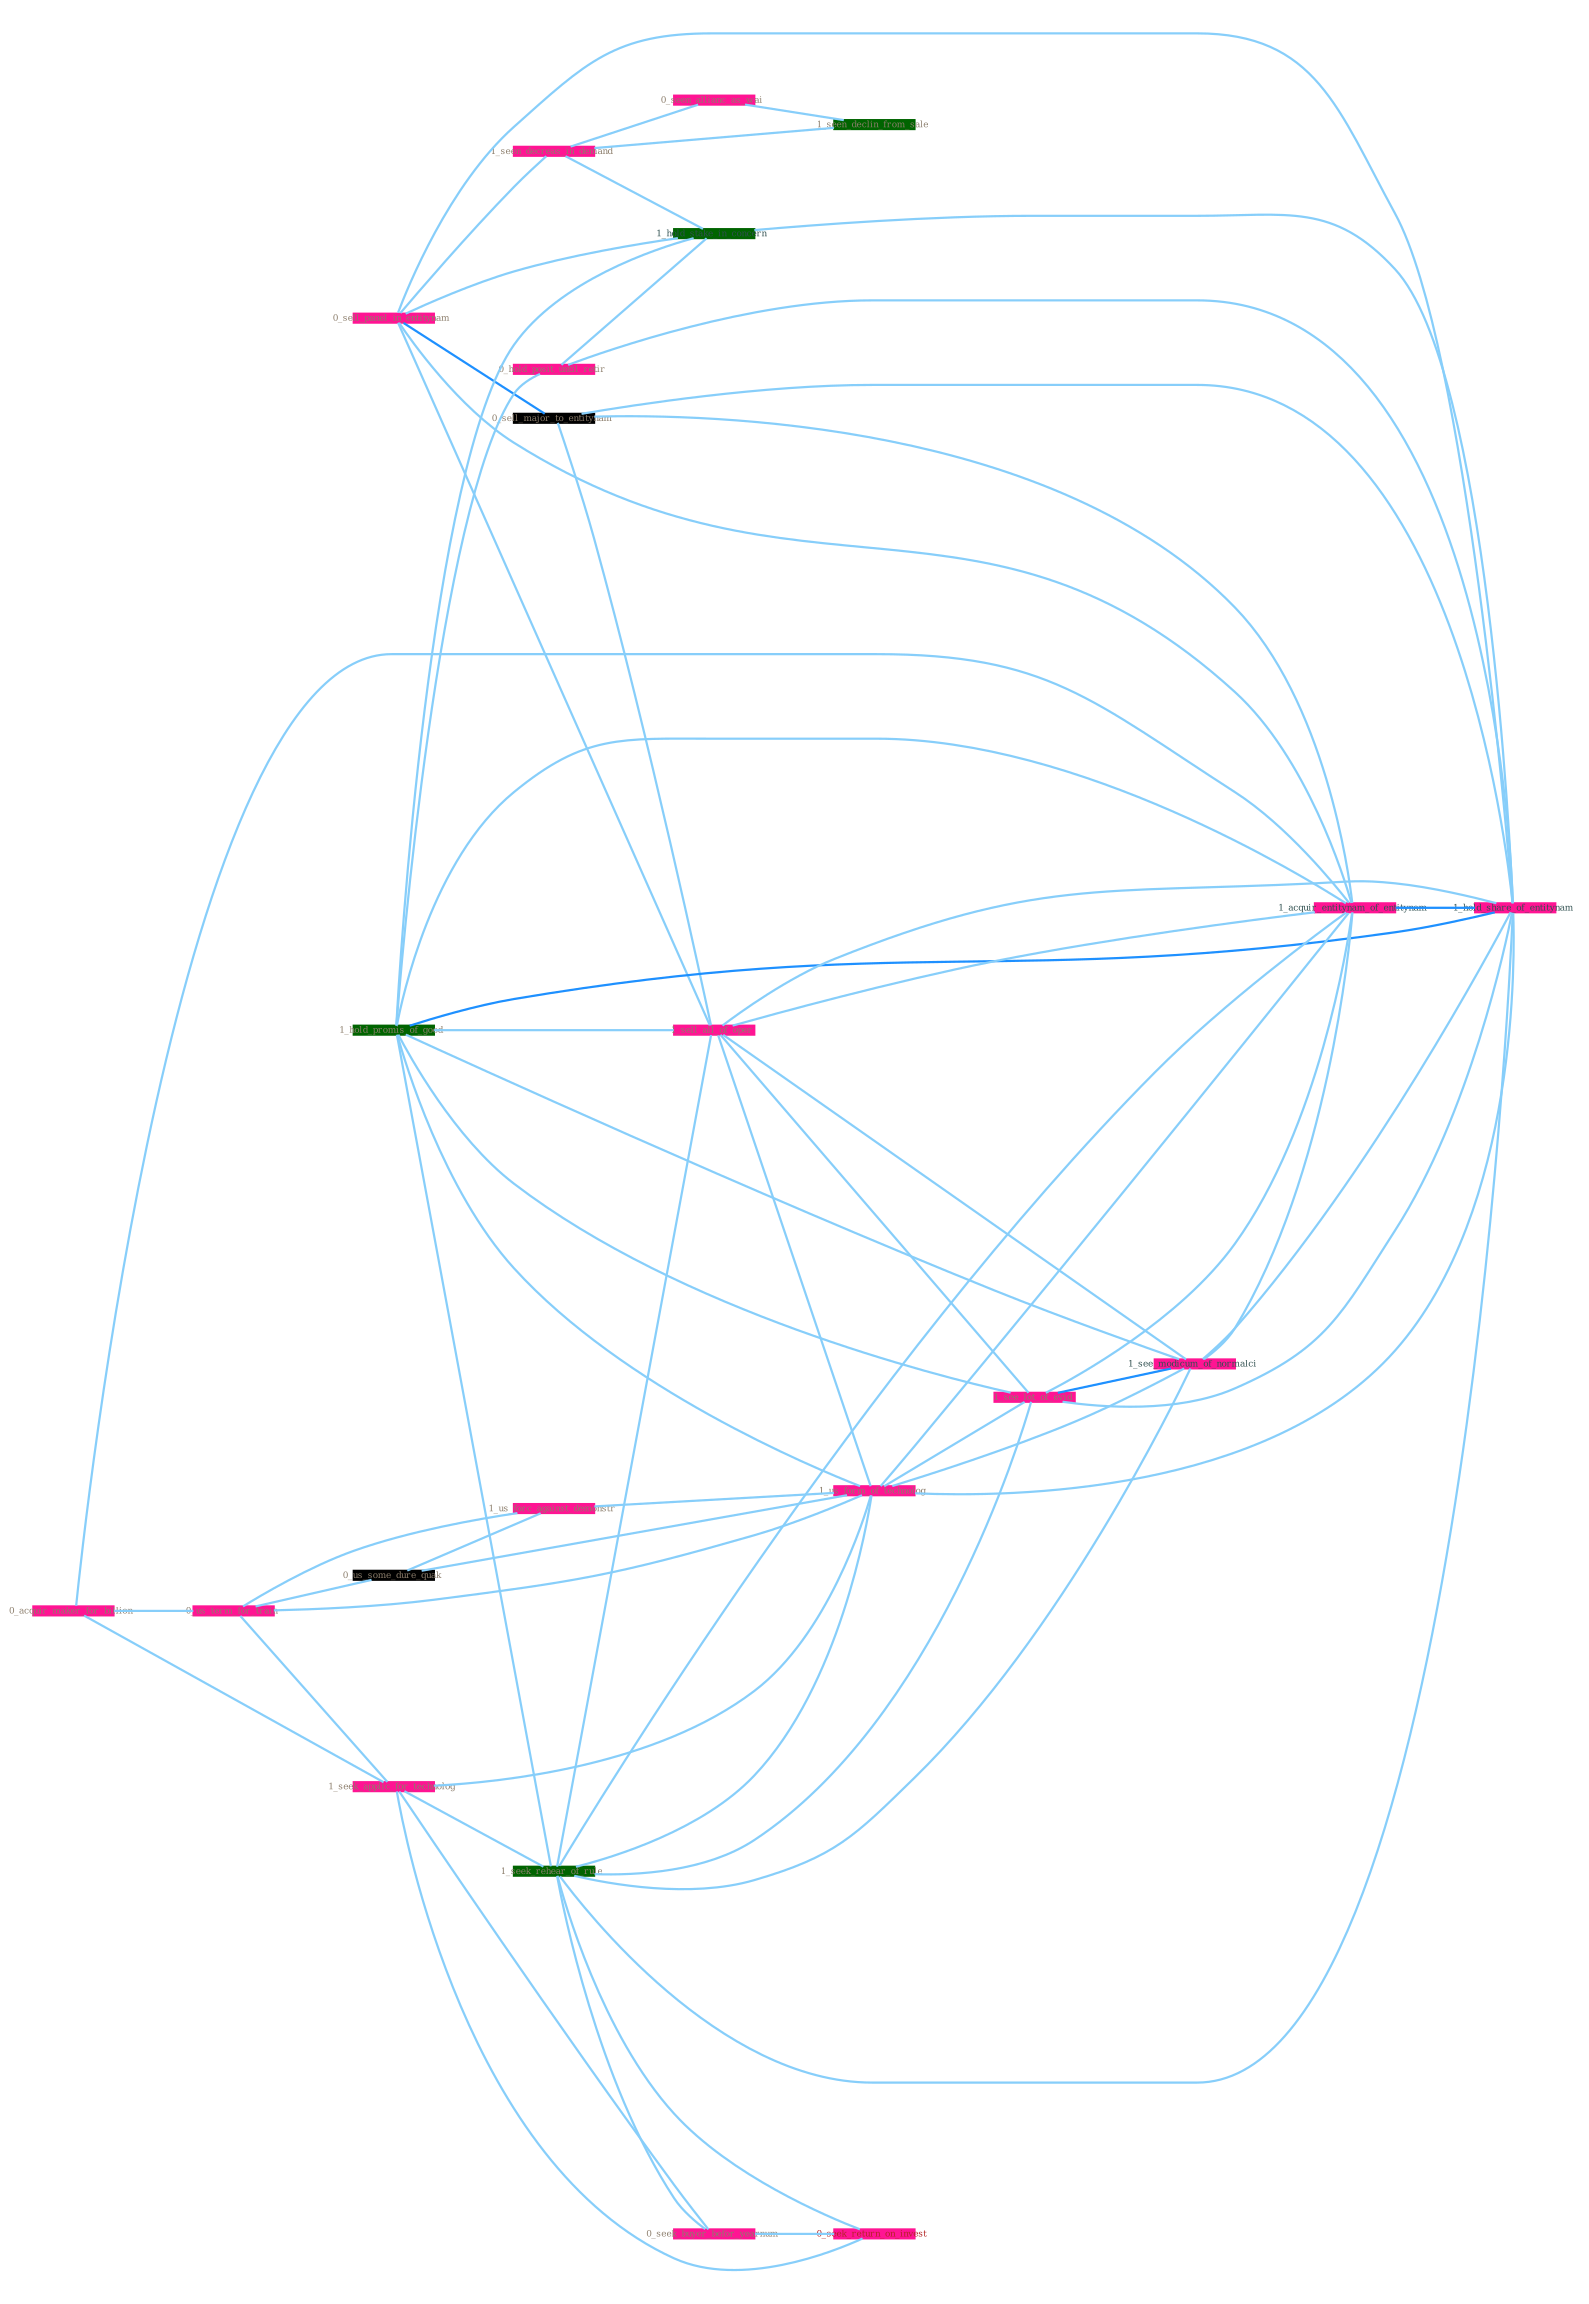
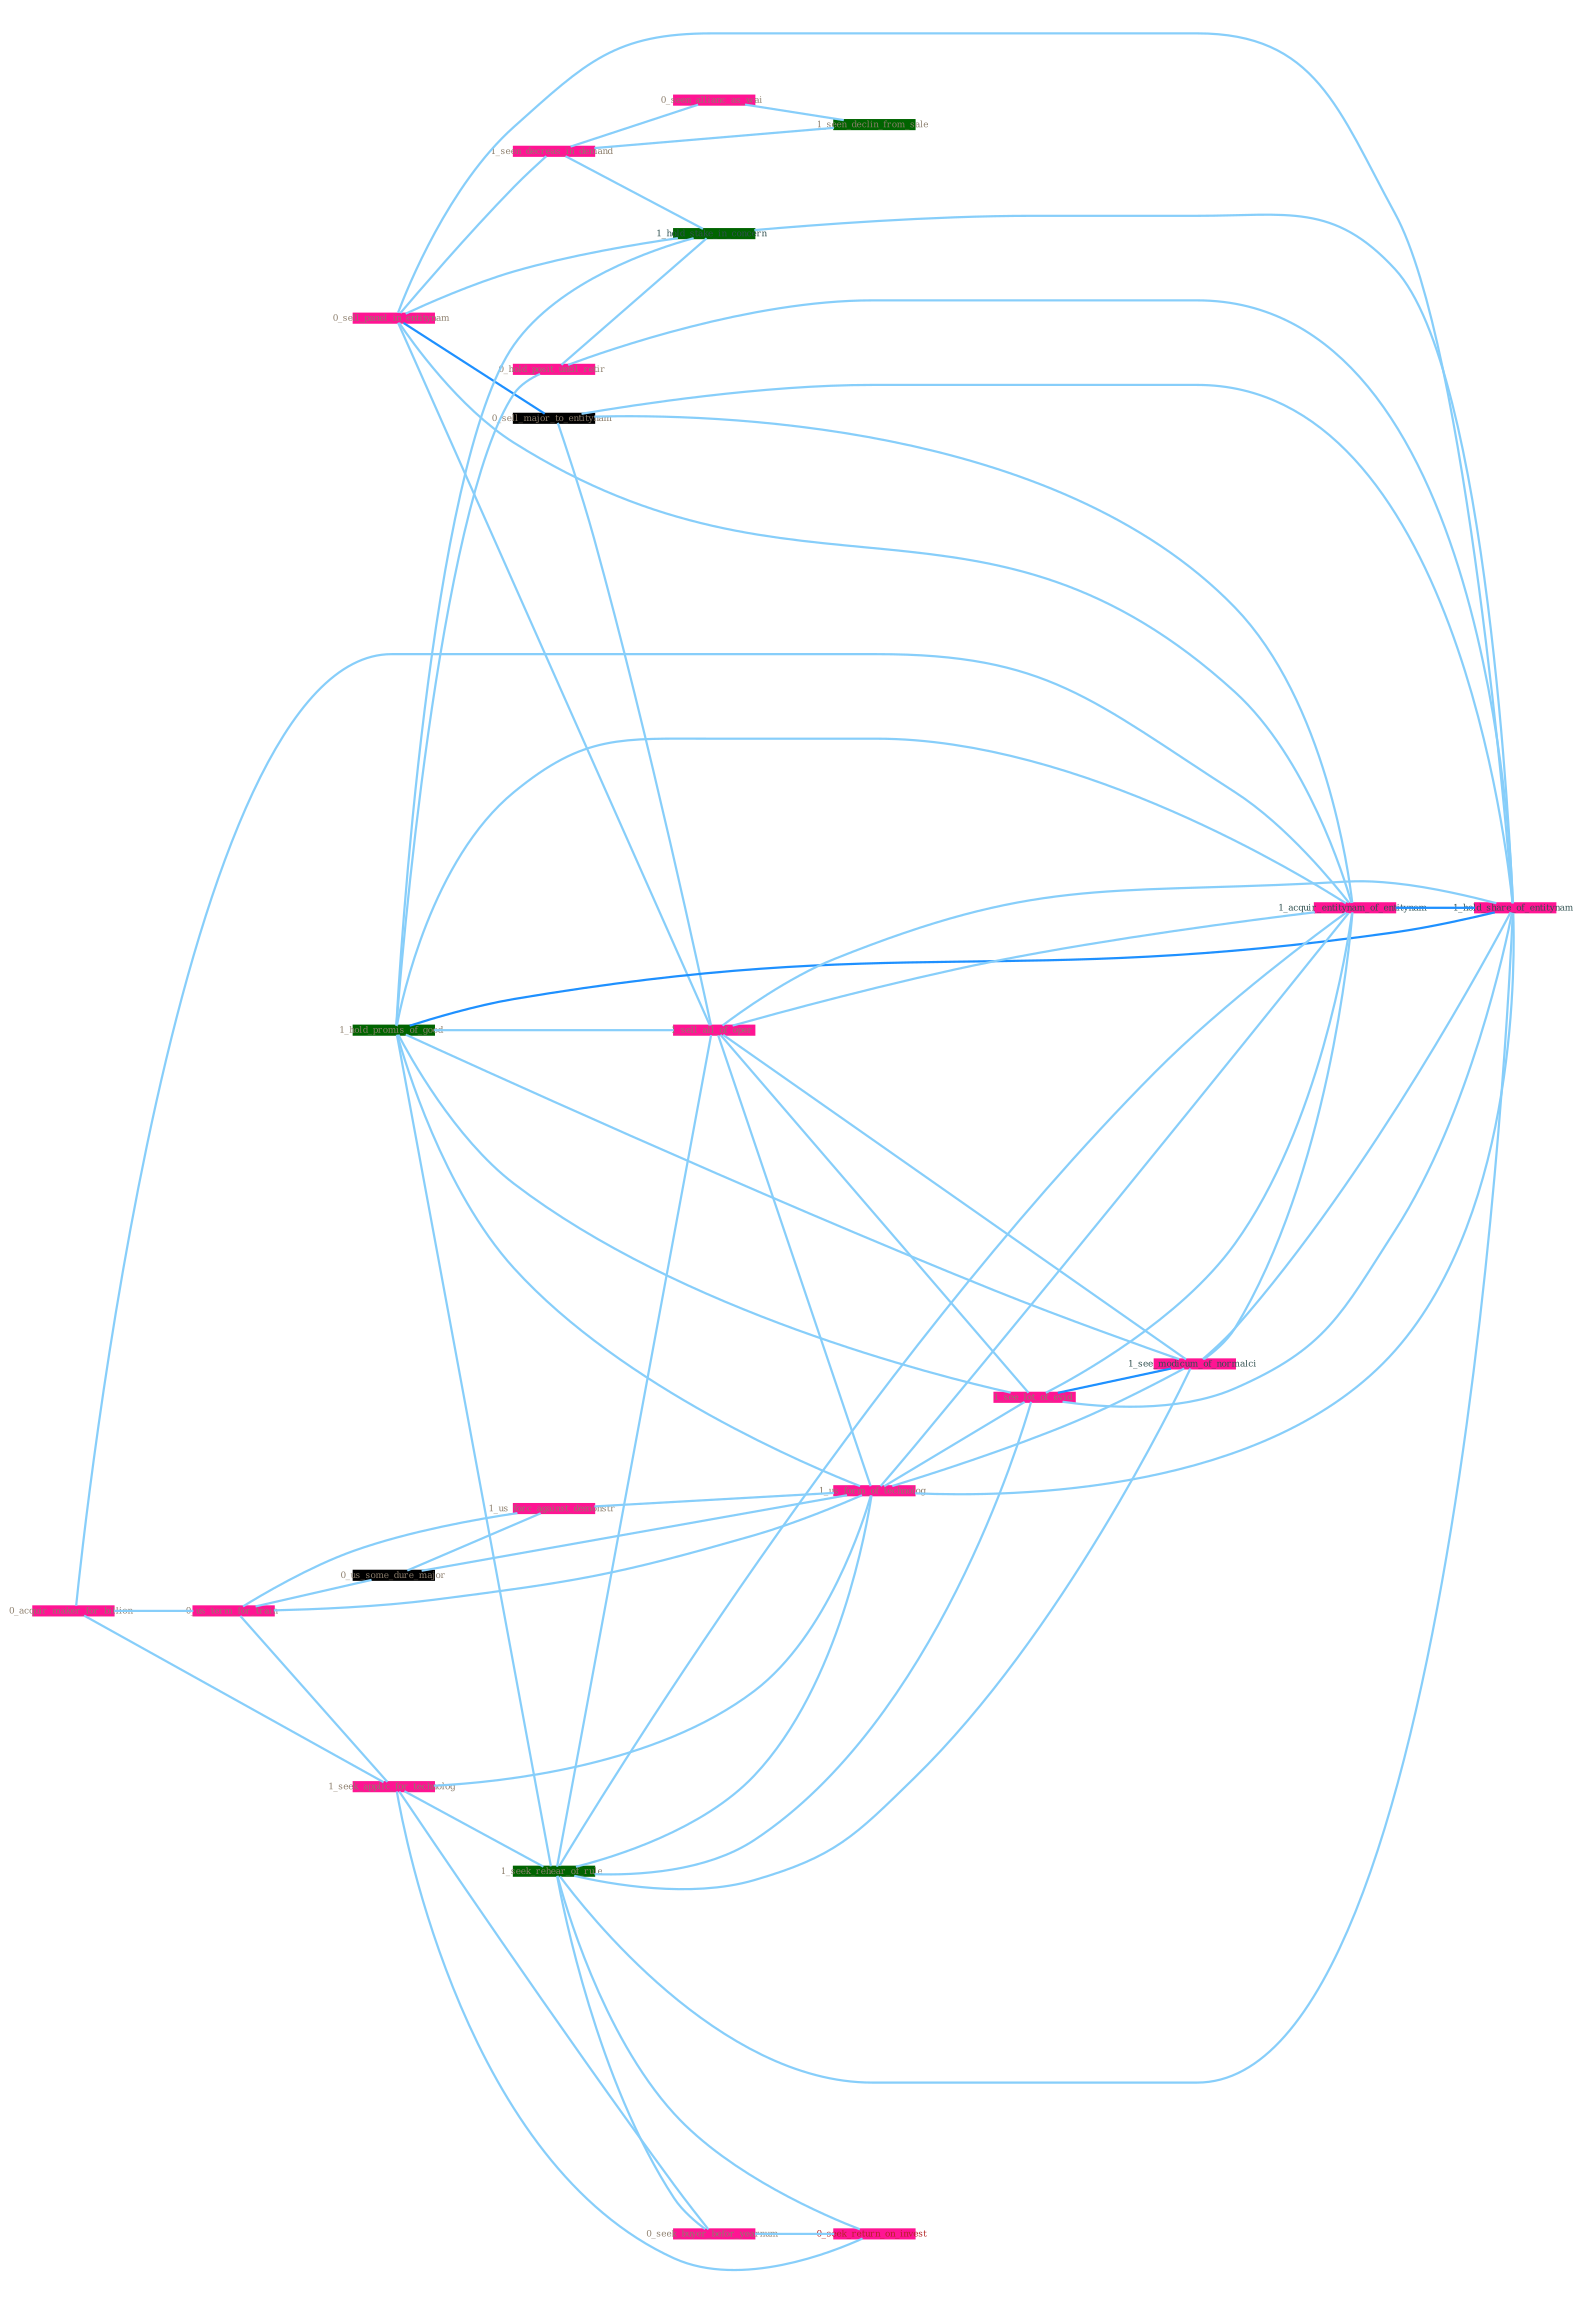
(394, 1575) -> (394, 1575)
